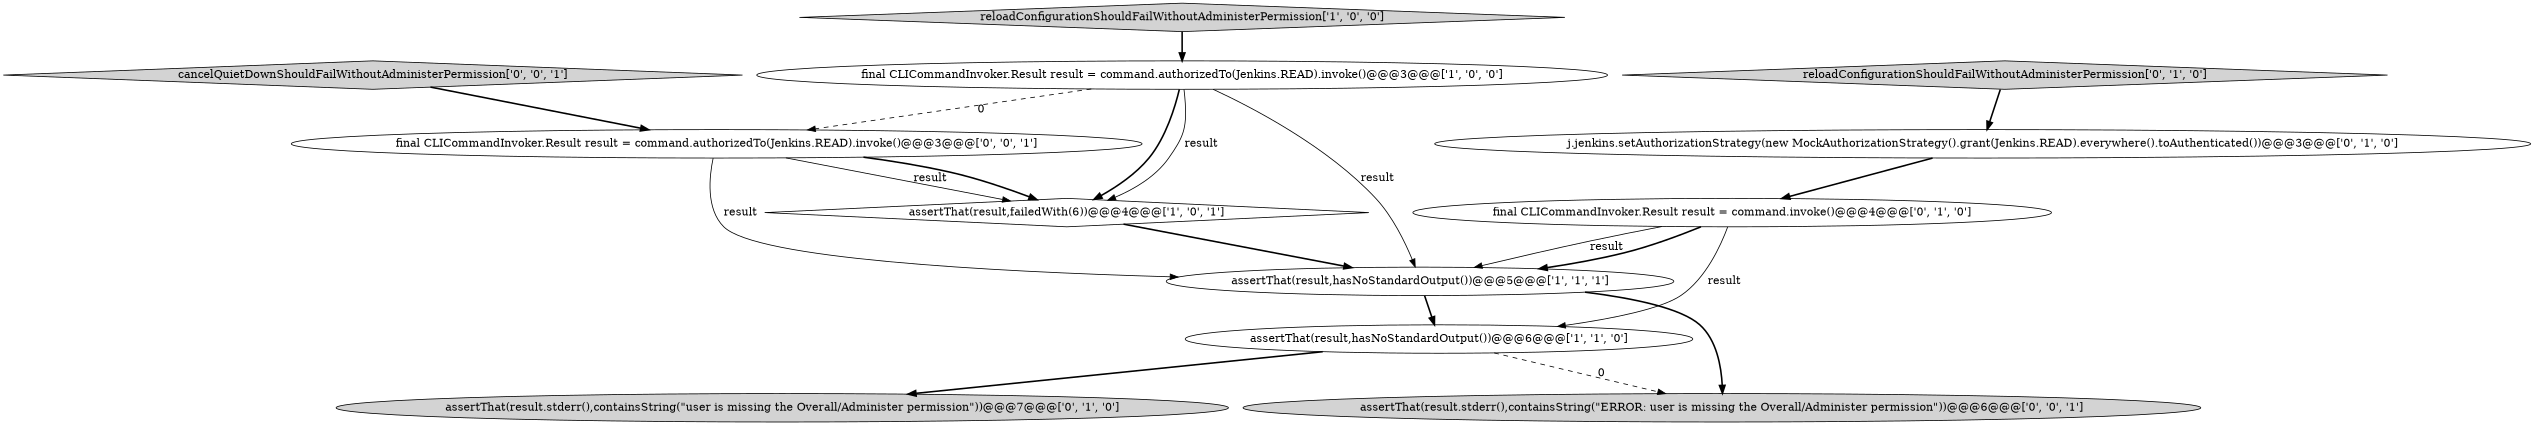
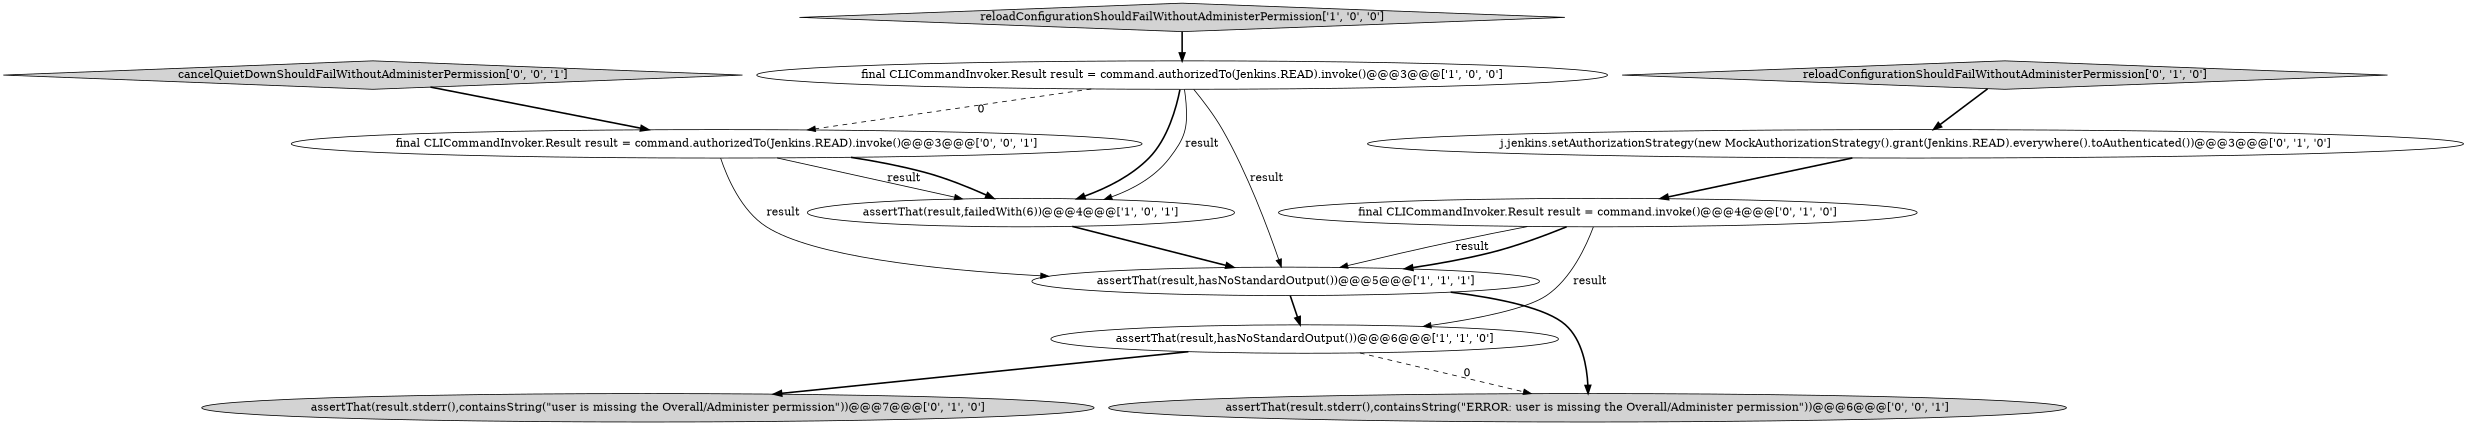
(1067, 213) -> (1021, 213)
